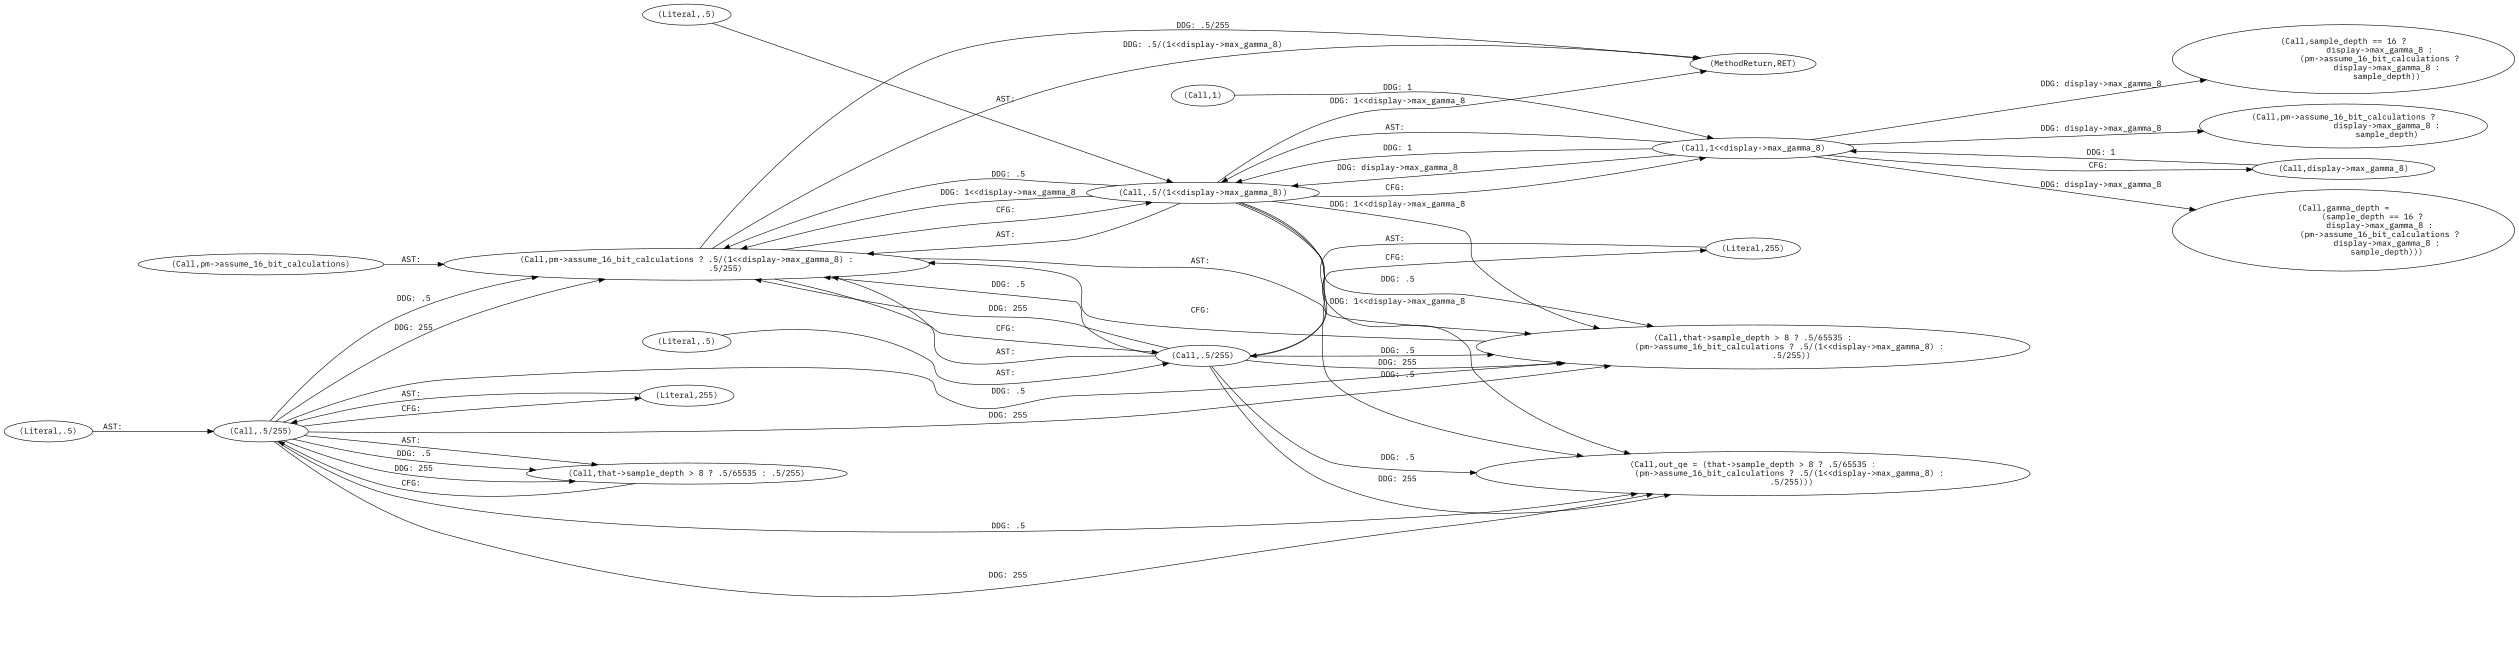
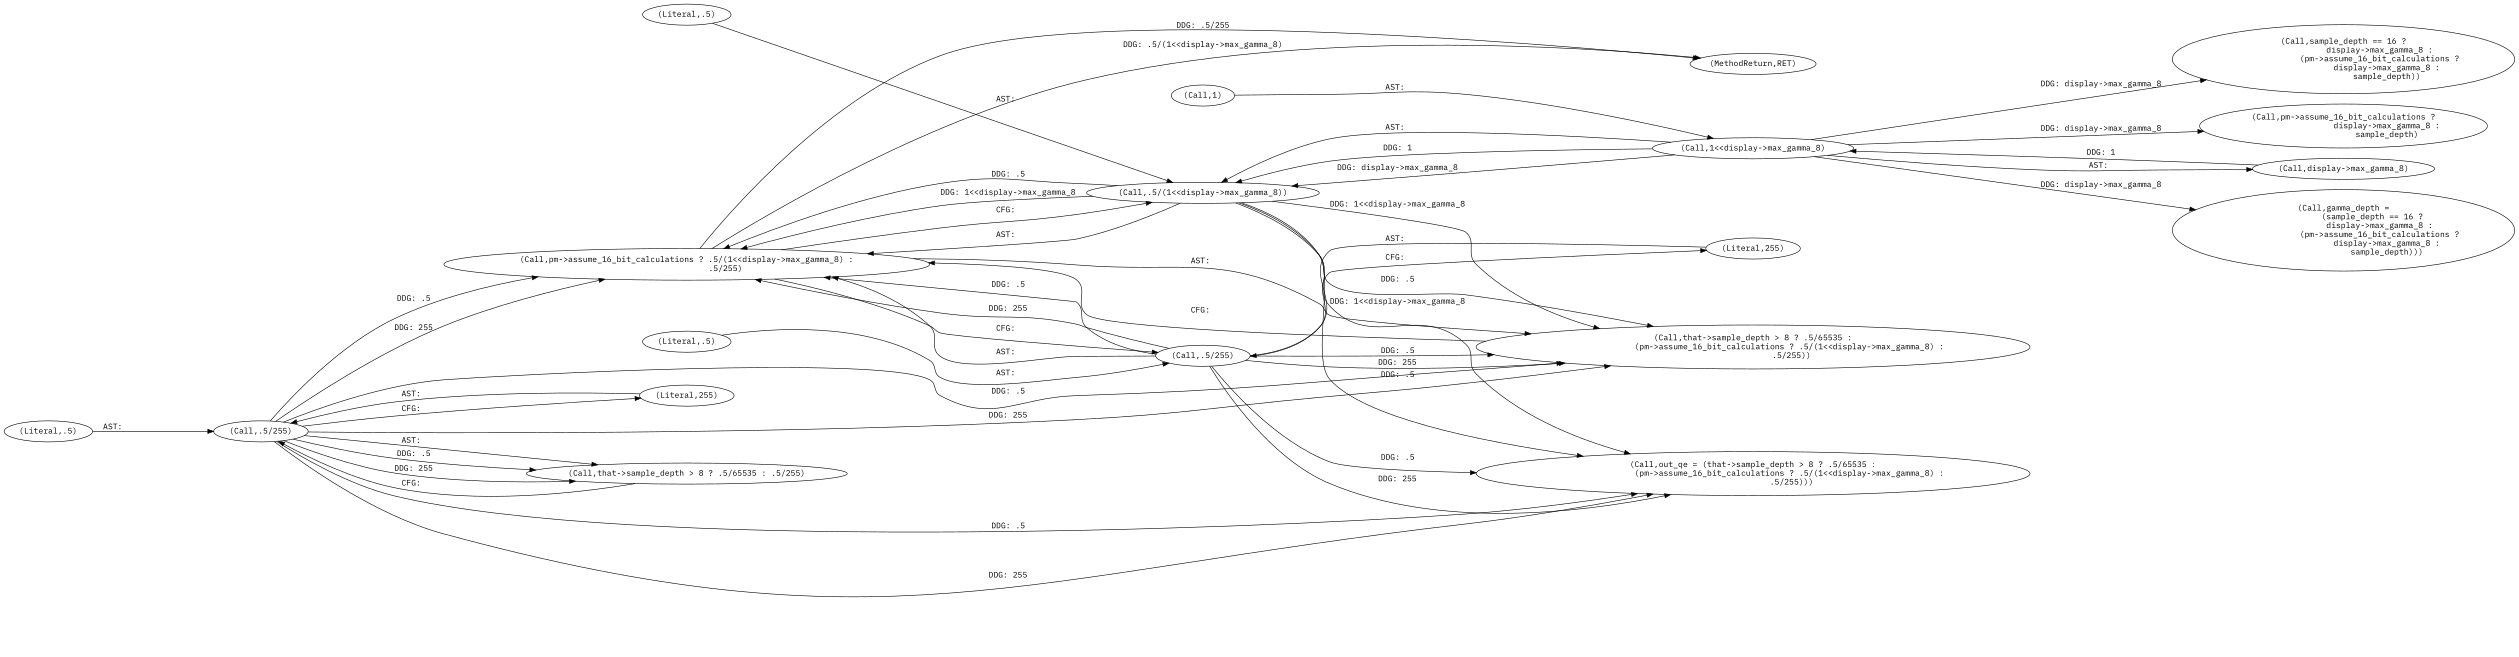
(1398, 88) -> (1398, 88)
(1451, 107) -> none
(2101, 166) -> (2101, 166)
(1508, 188) -> none
(261, 264) -> none
